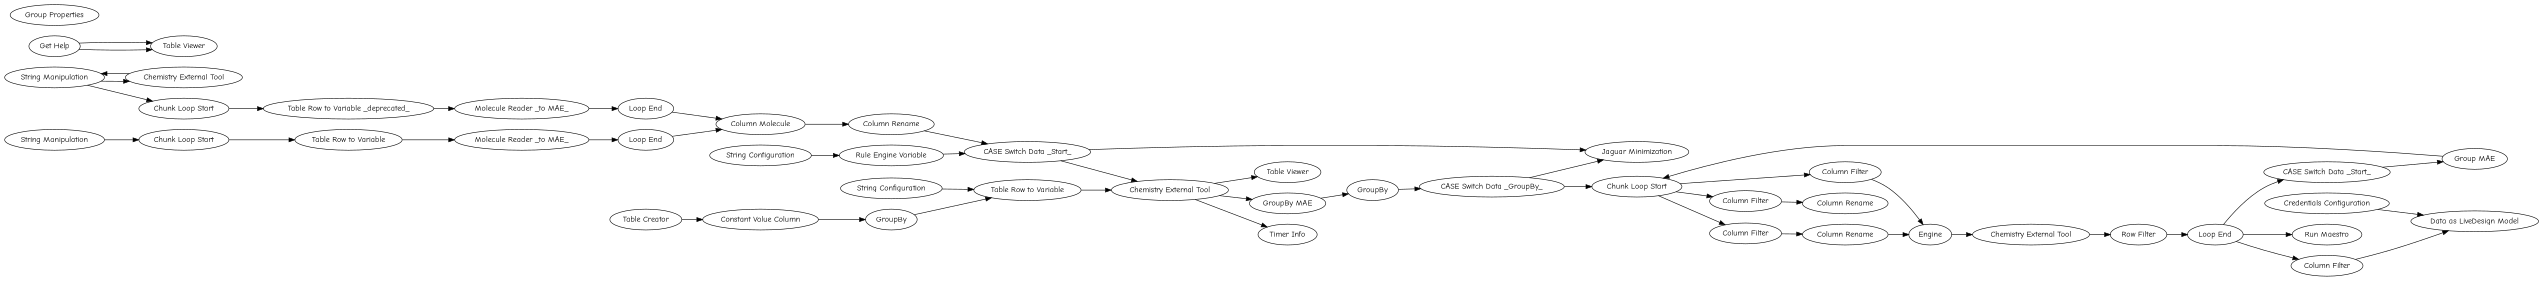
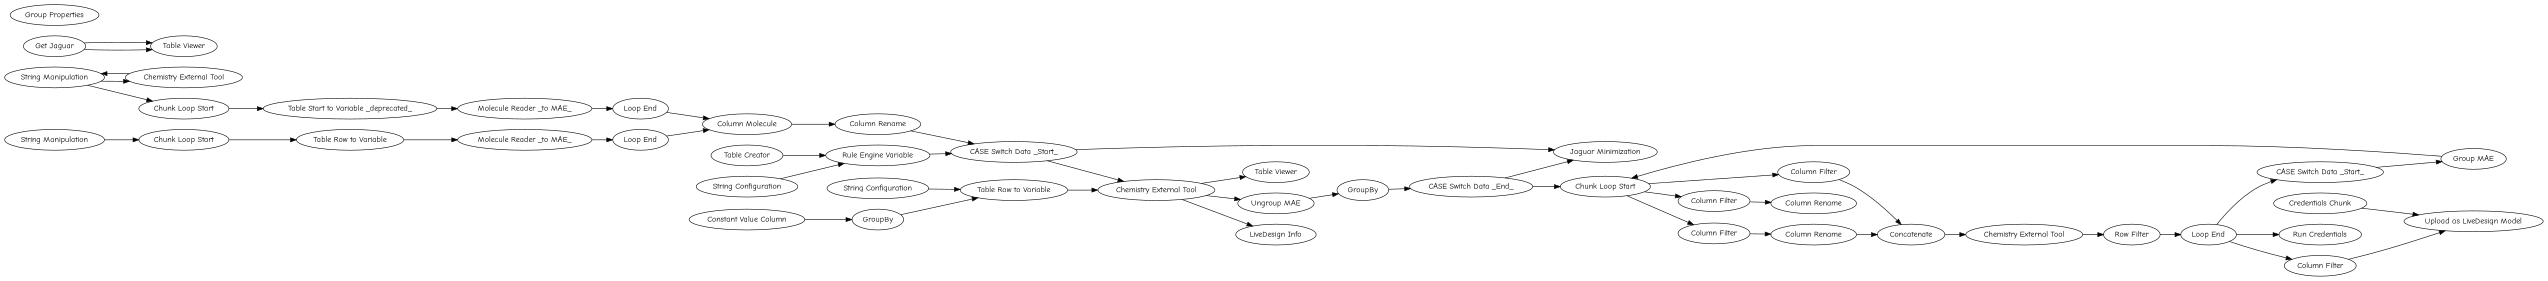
(55, 46) -> (55, 46)
(349, 109) -> (350, 109)
(1492, 187) -> (1471, 187)
(1288, 203) -> (1276, 203)
(2327, 203) -> (2320, 203)
(689, 220) -> (801, 155)
(2475, 221) -> (2474, 221)
(1288, 235) -> (1276, 235)
(1930, 235) -> (1911, 235)
(2327, 235) -> (2320, 235)
